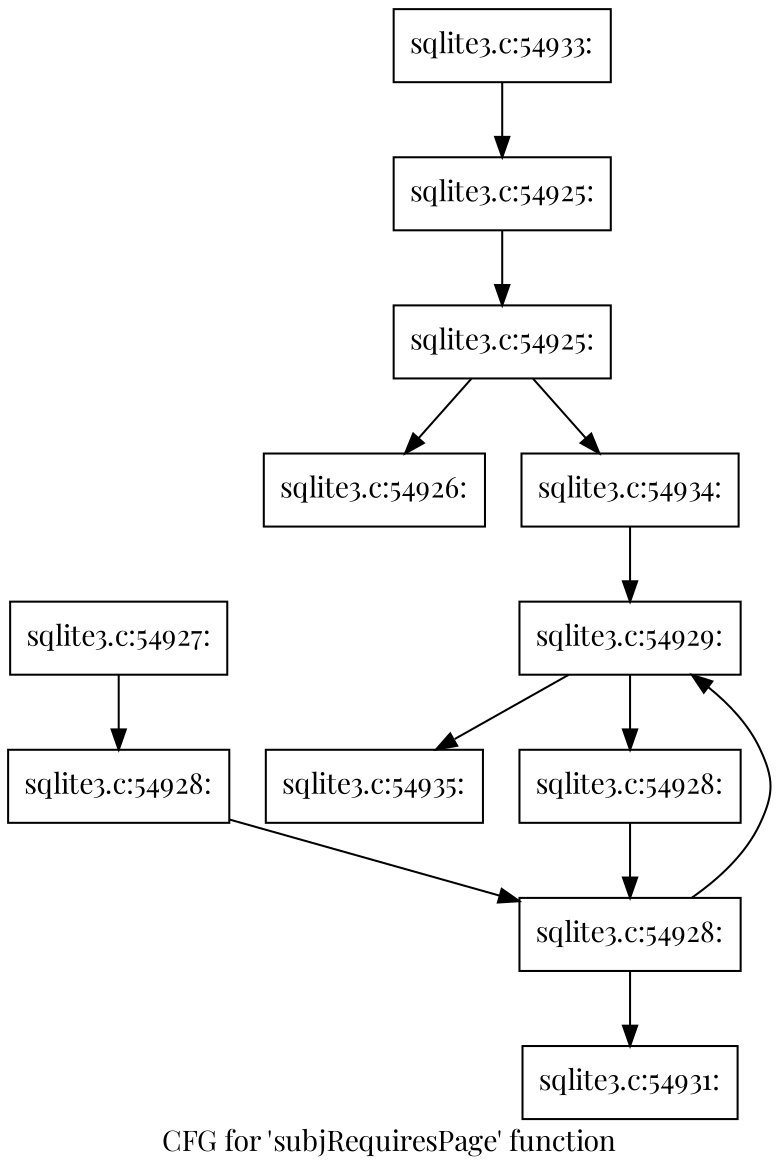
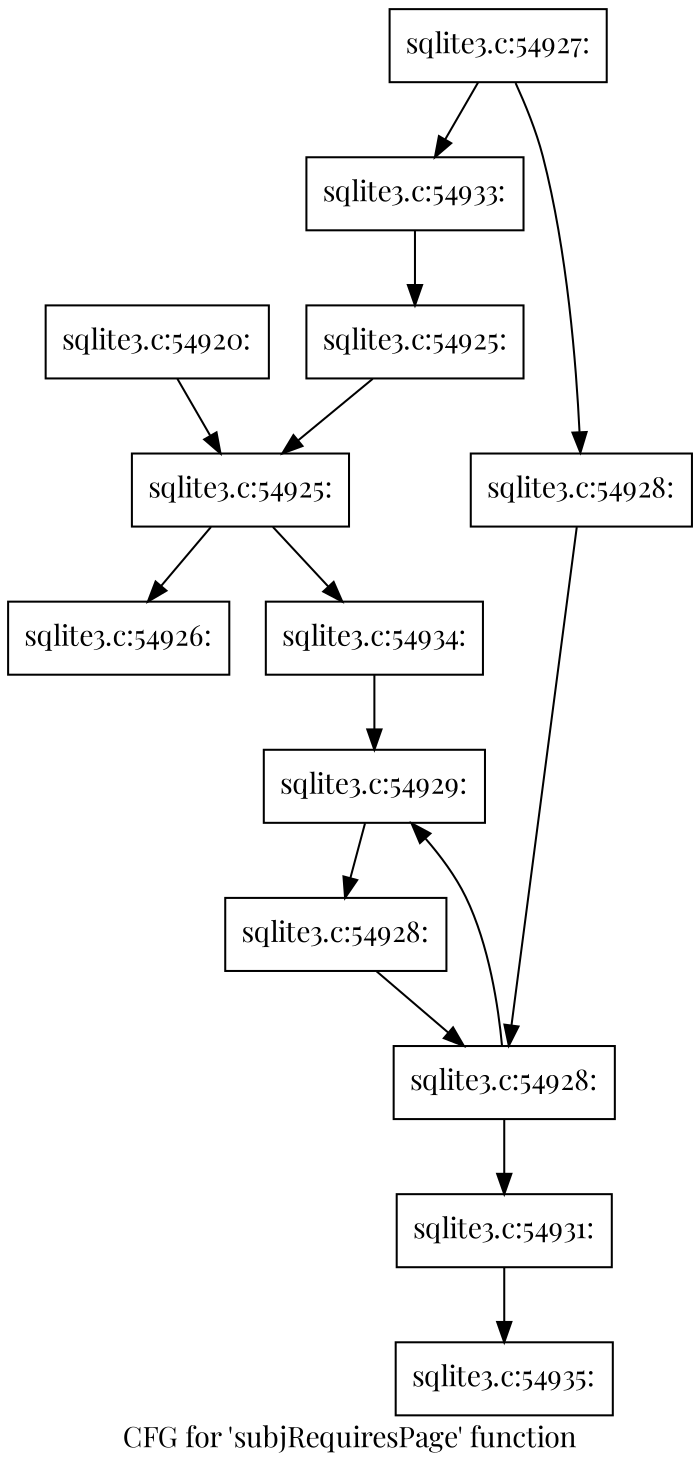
none -> (462, 111)
none -> (157, 342)
(512, 707) -> (504, 1295)
